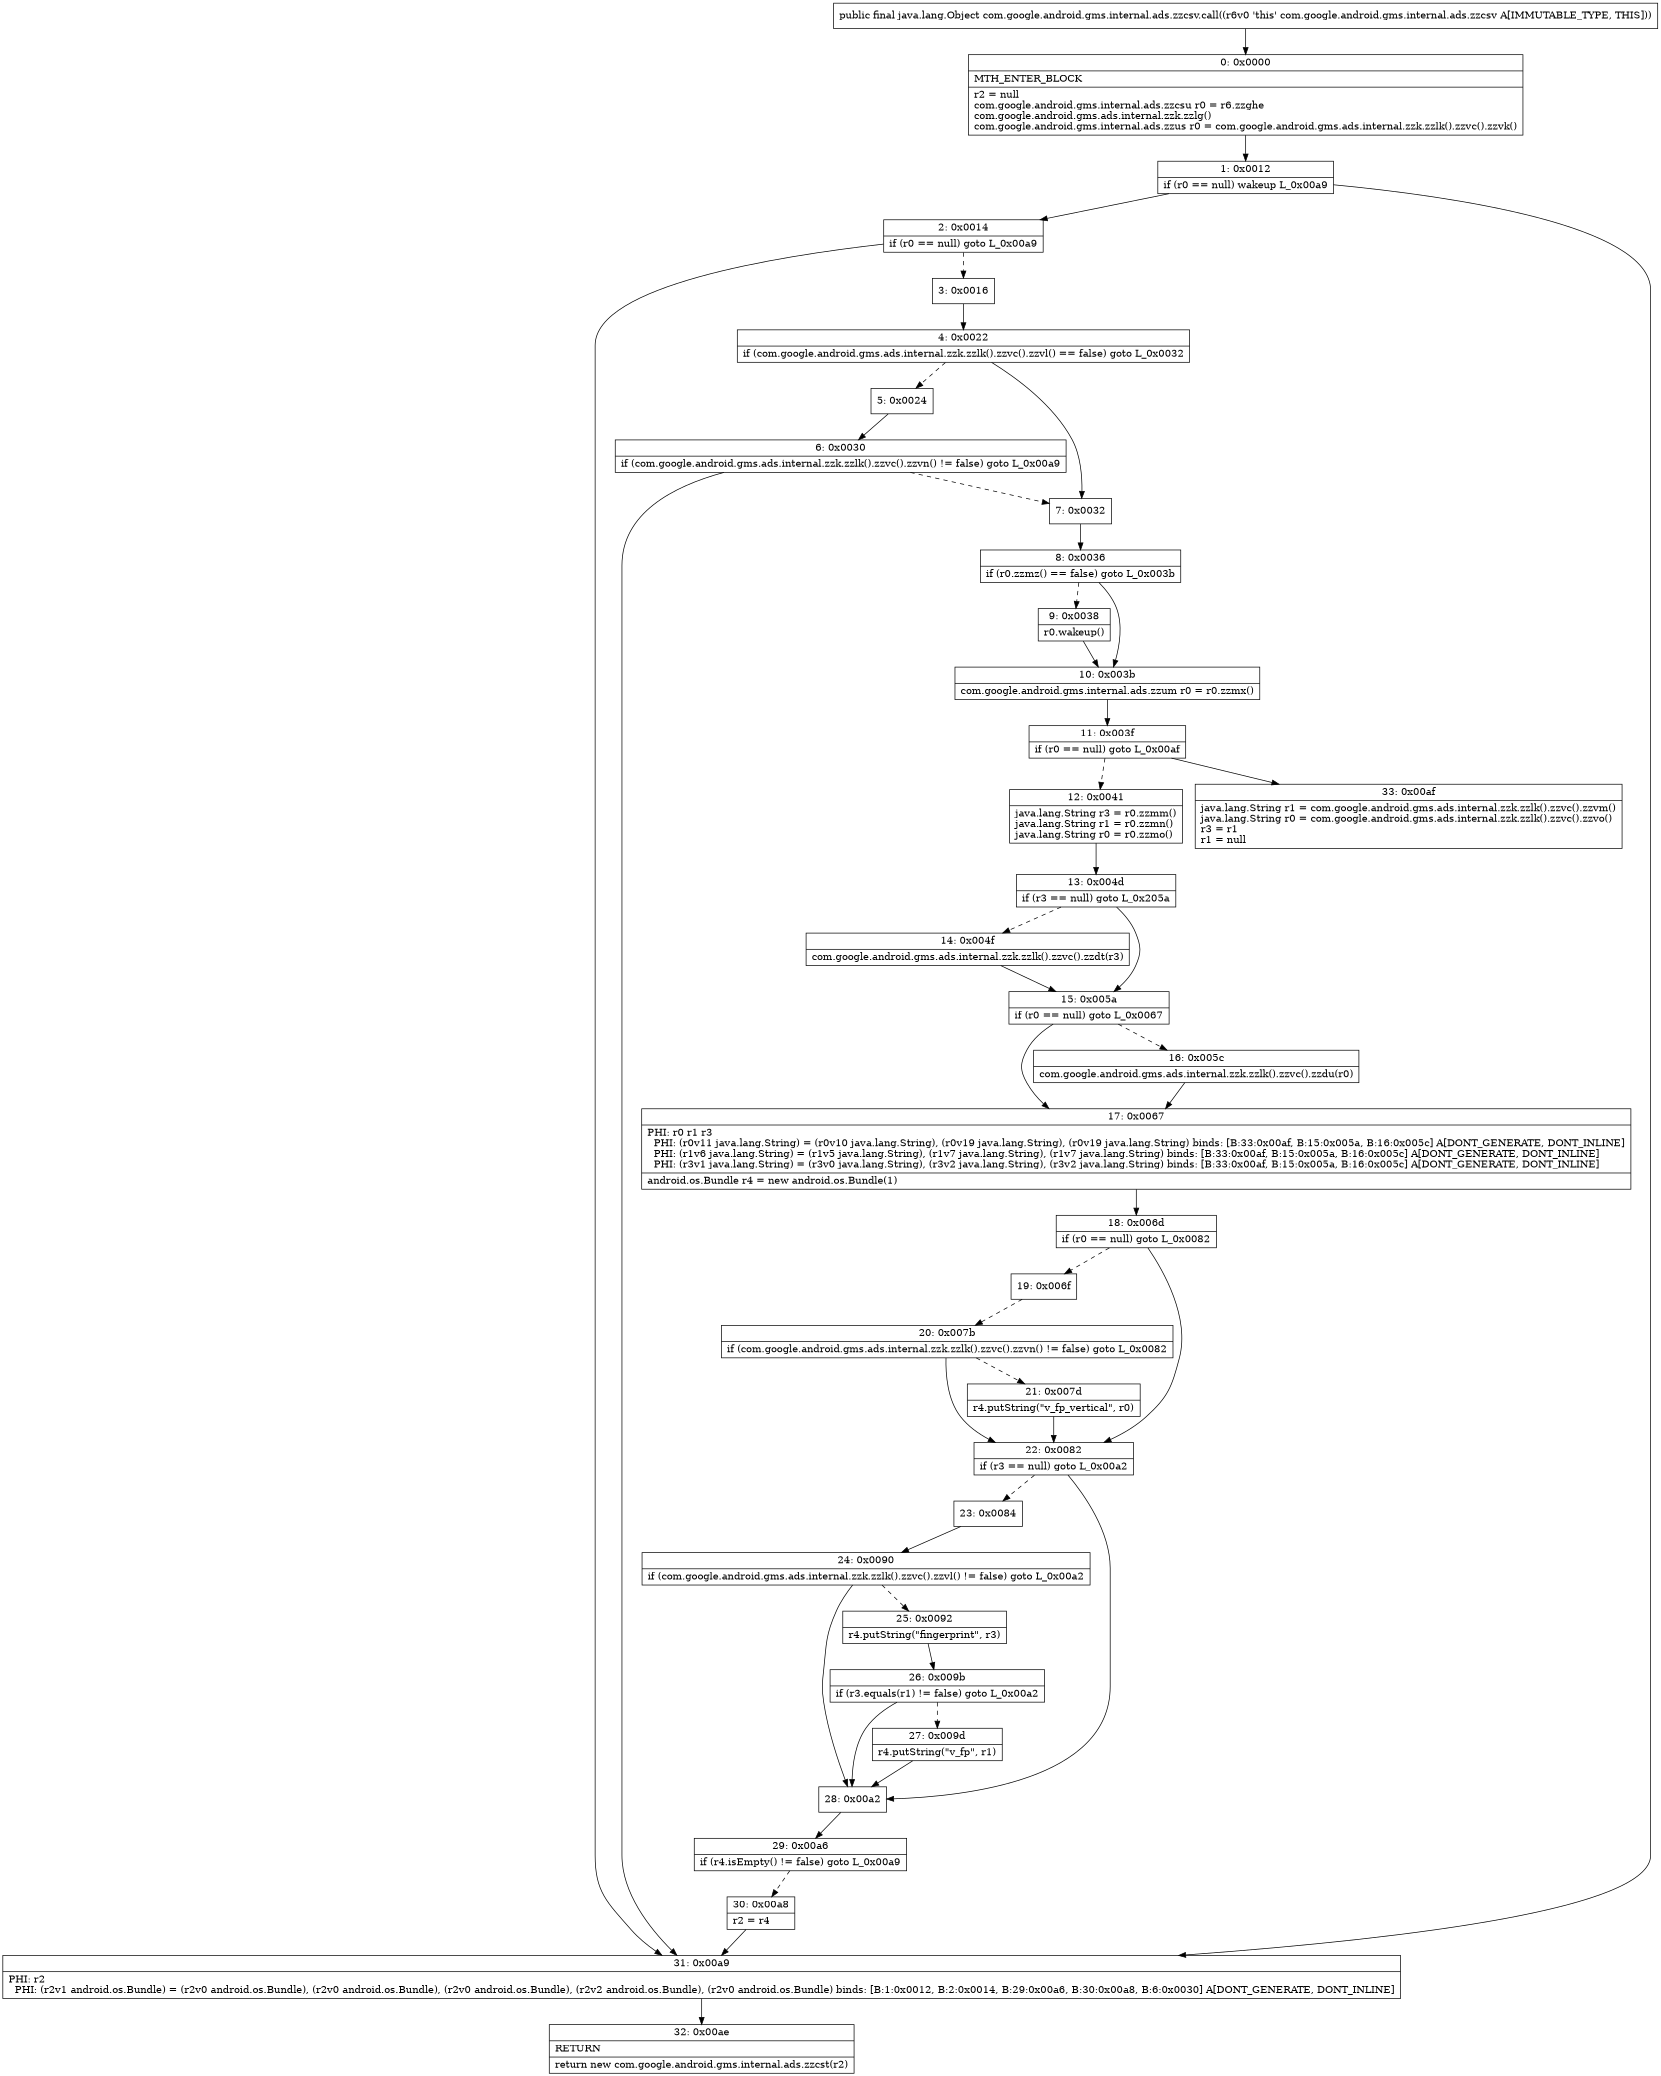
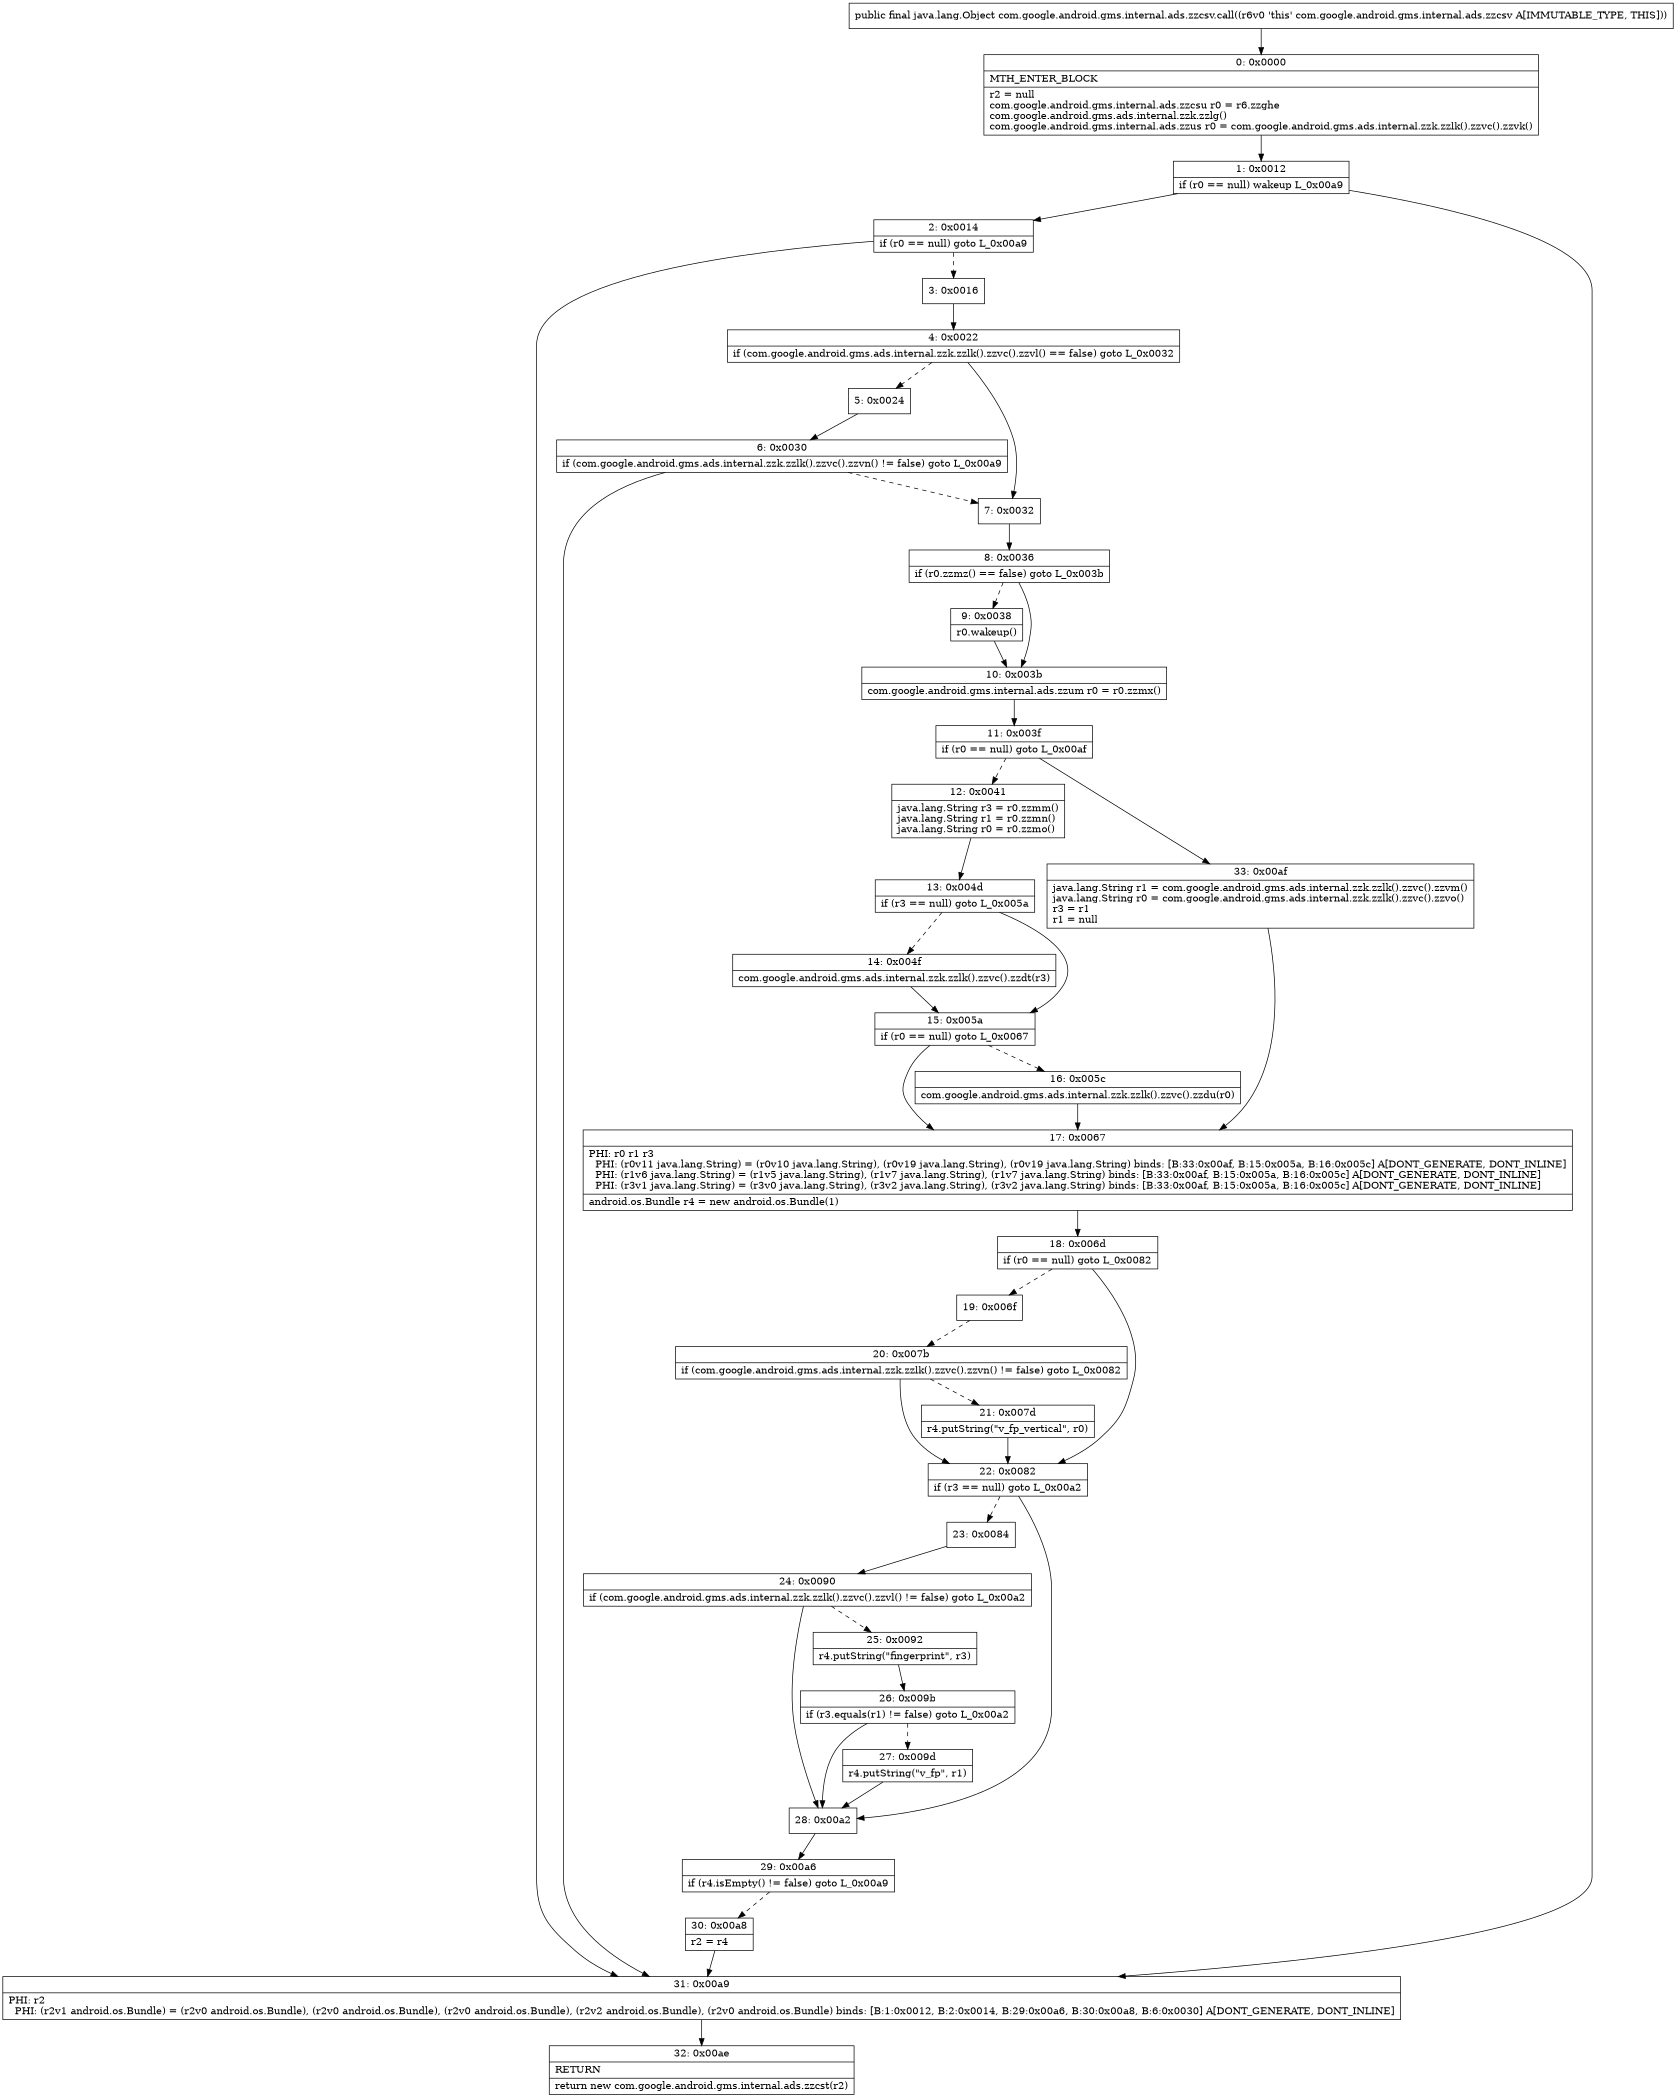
(1096, 899) -> (955, 904)
none -> (1273, 1034)
